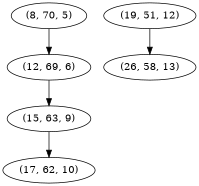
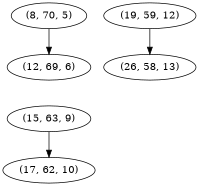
(150, 16) -> (150, 16)
(49, 89) -> none
